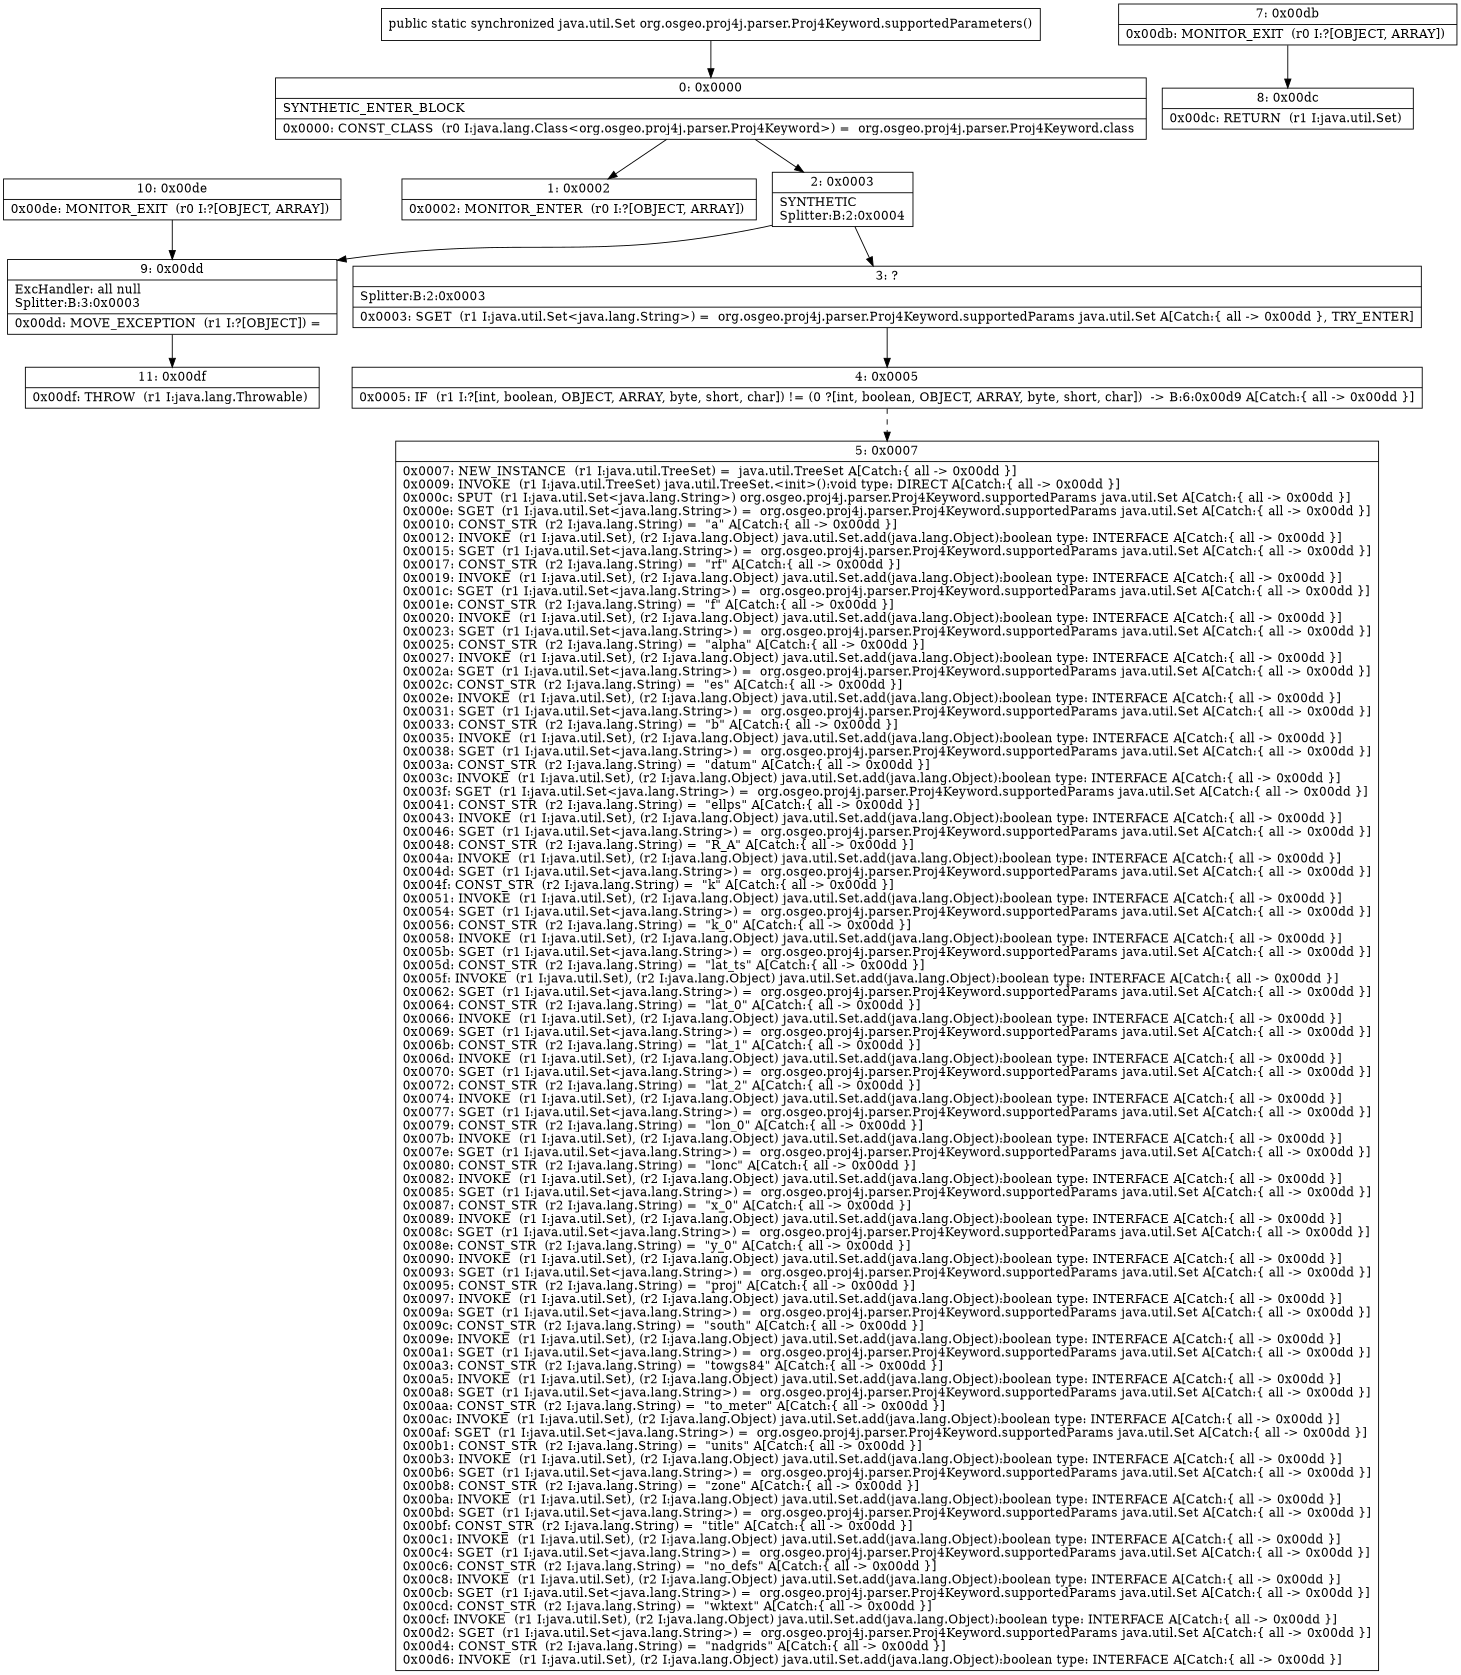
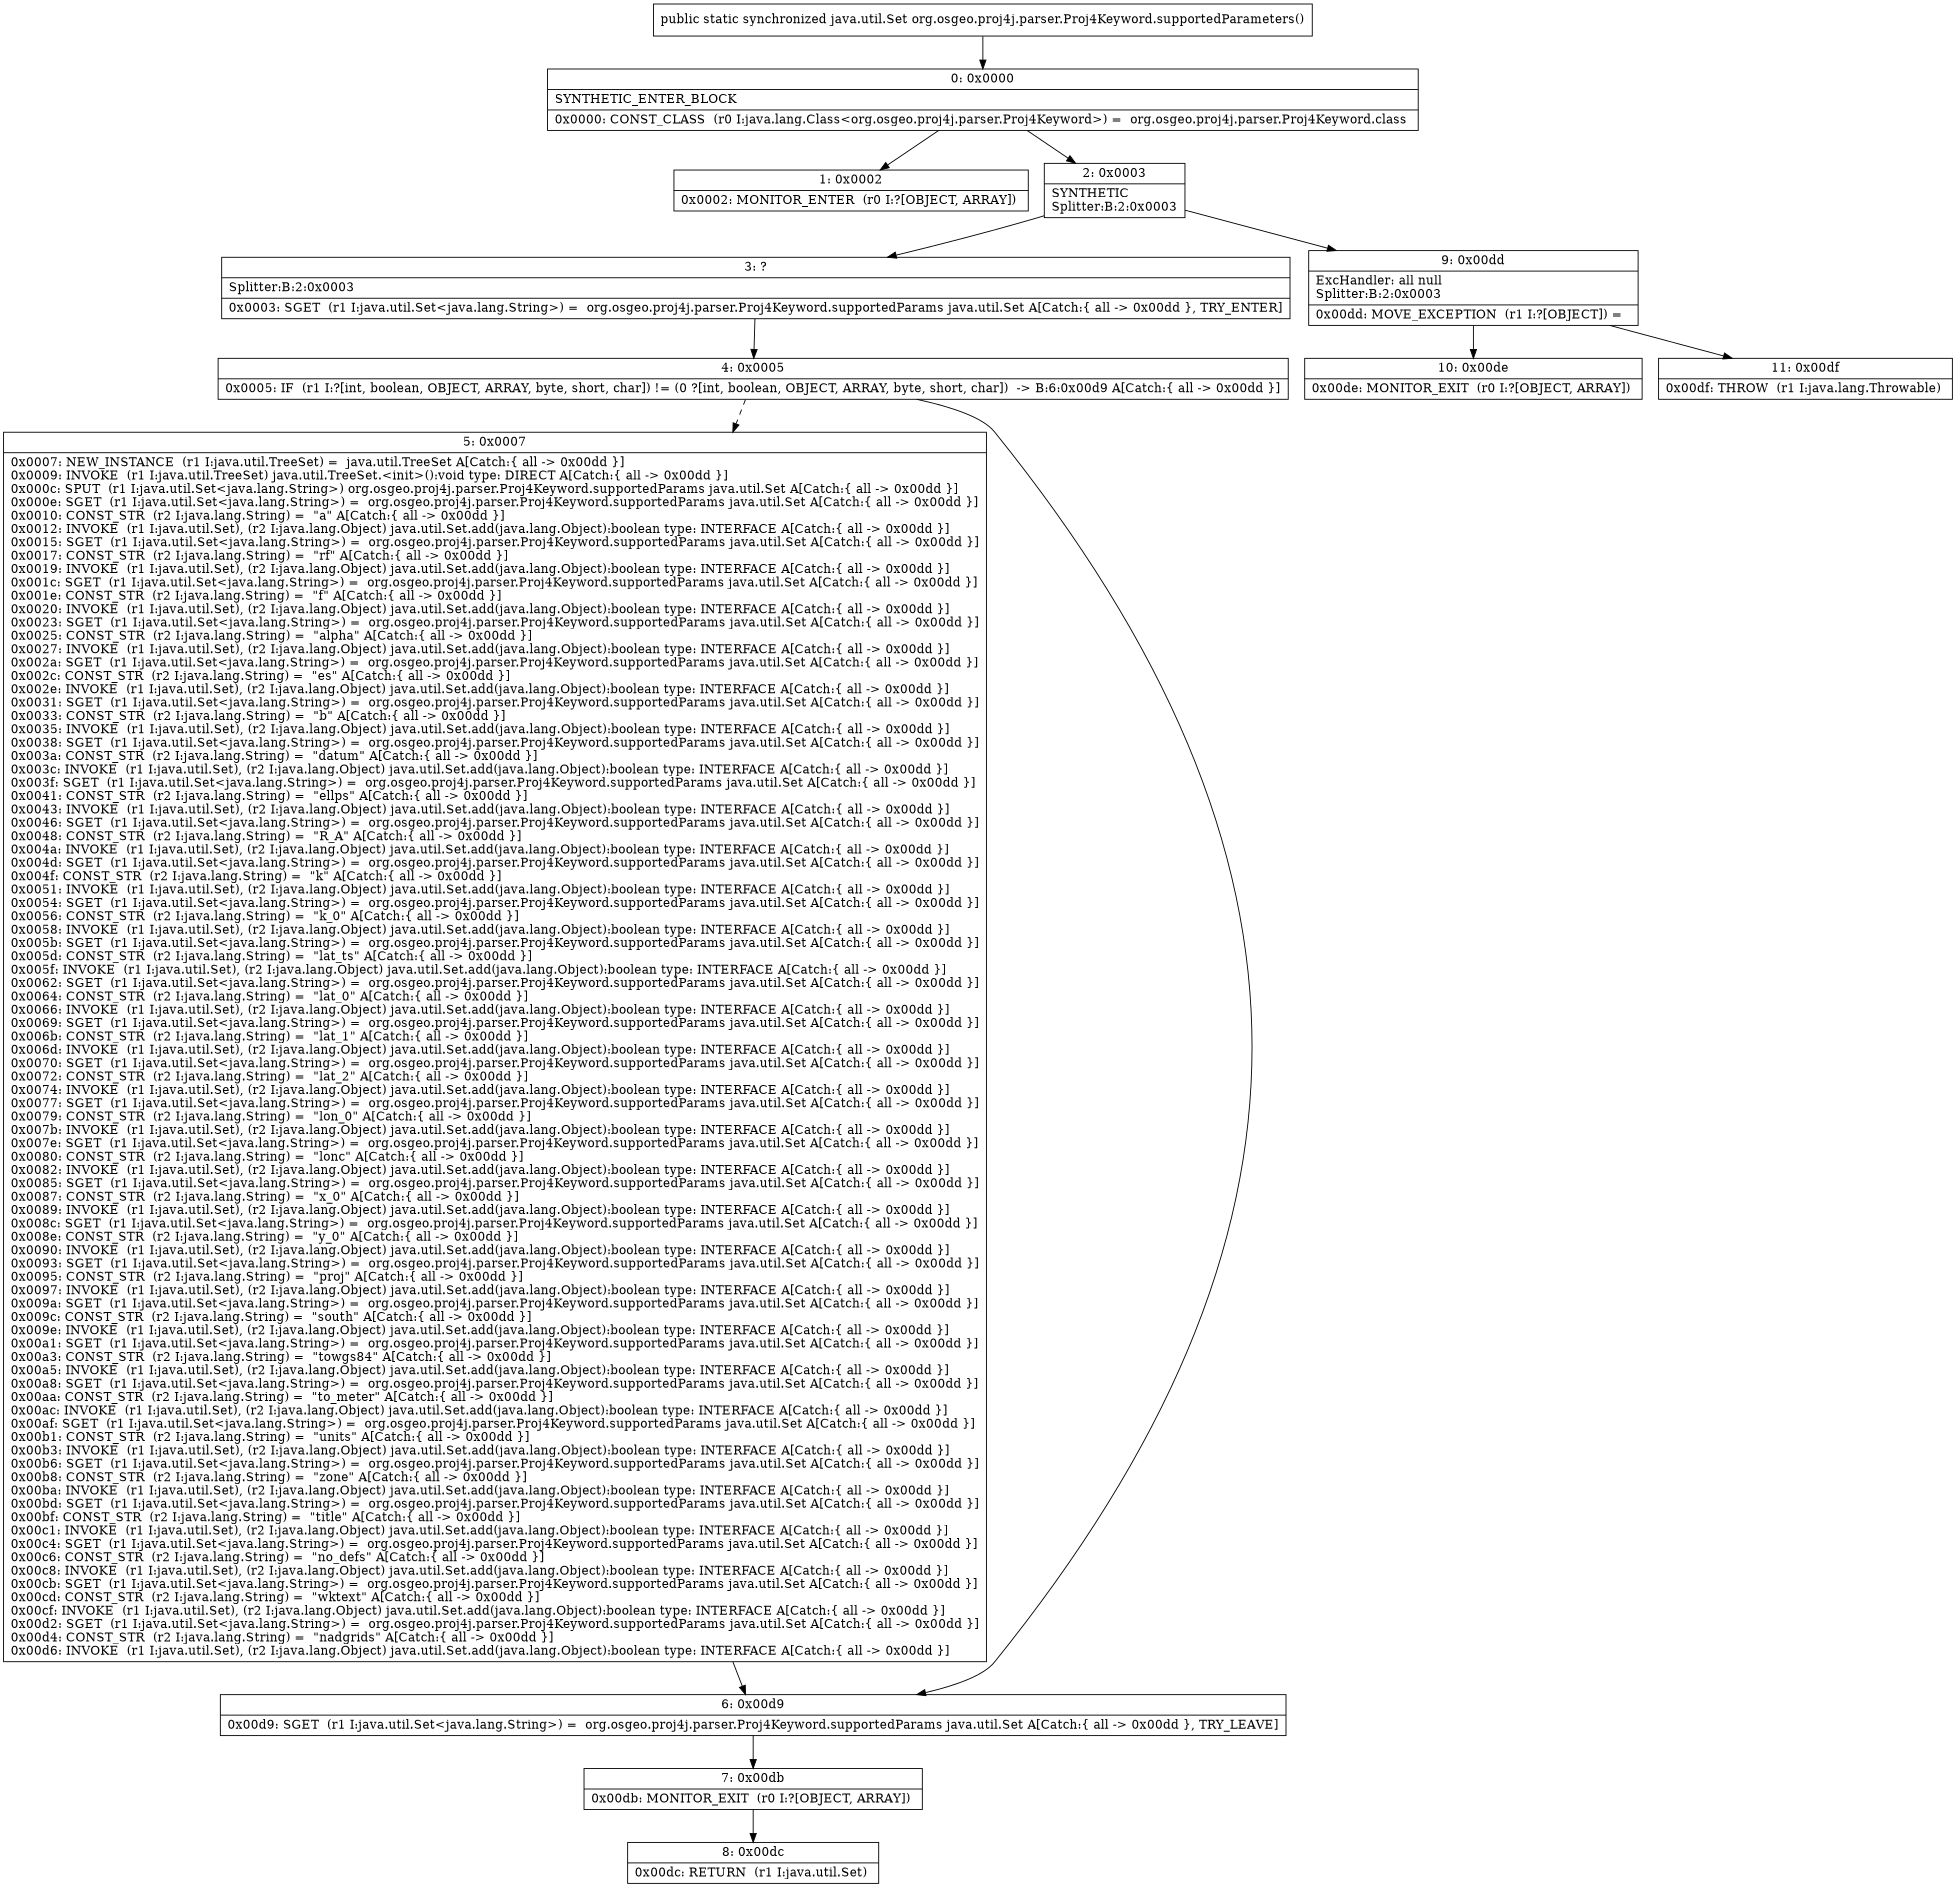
(843, 216) -> (1115, 207)
(172, 235) -> (1473, 337)
(78, 303) -> (1379, 294)
none -> (753, 1715)
